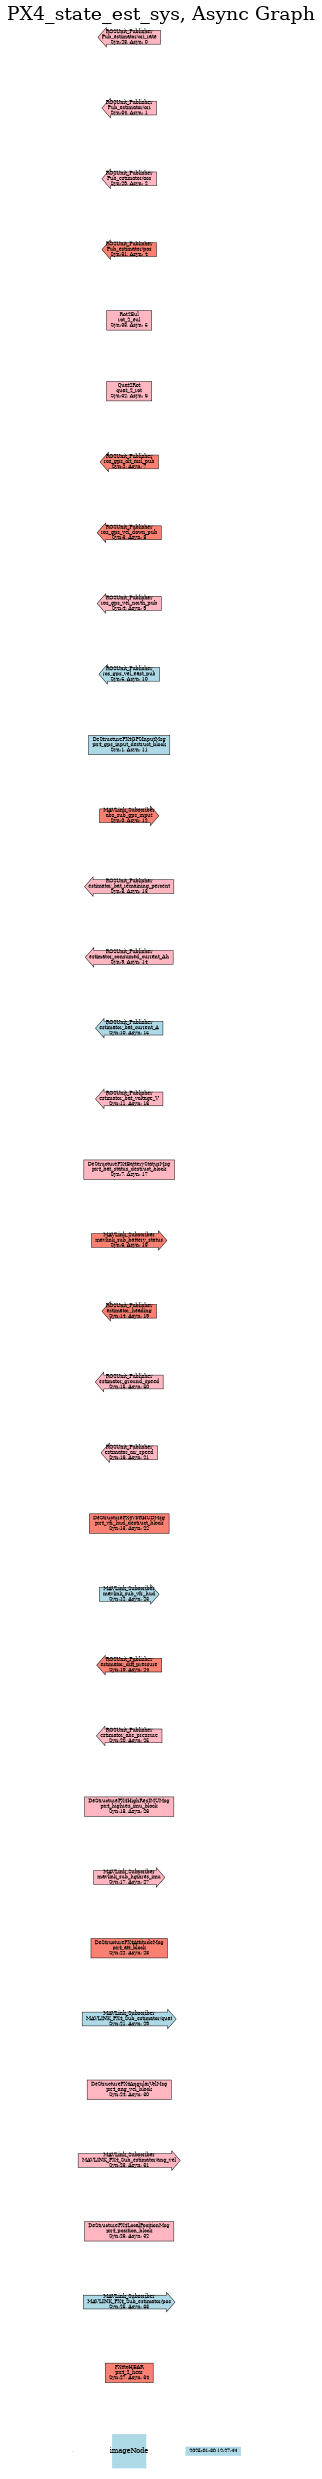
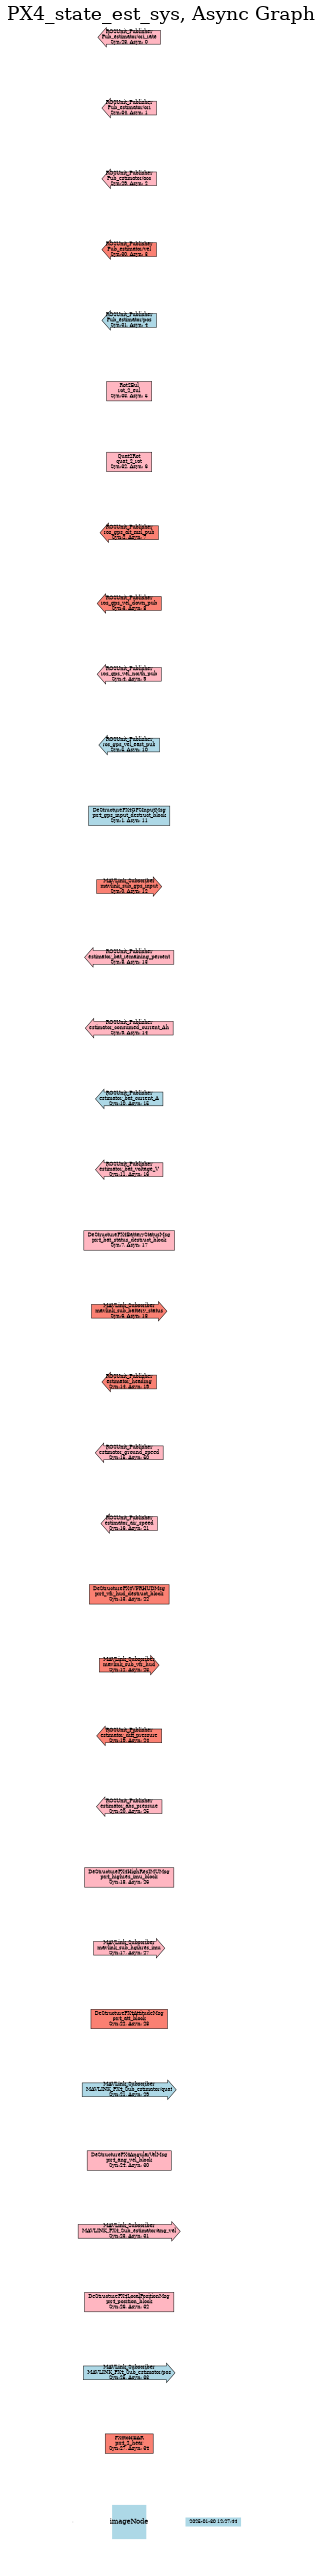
none -> (129, 250)
(129, 250) -> (129, 320)
(129, 816) -> (129, 887)
(129, 1594) -> (129, 1665)
